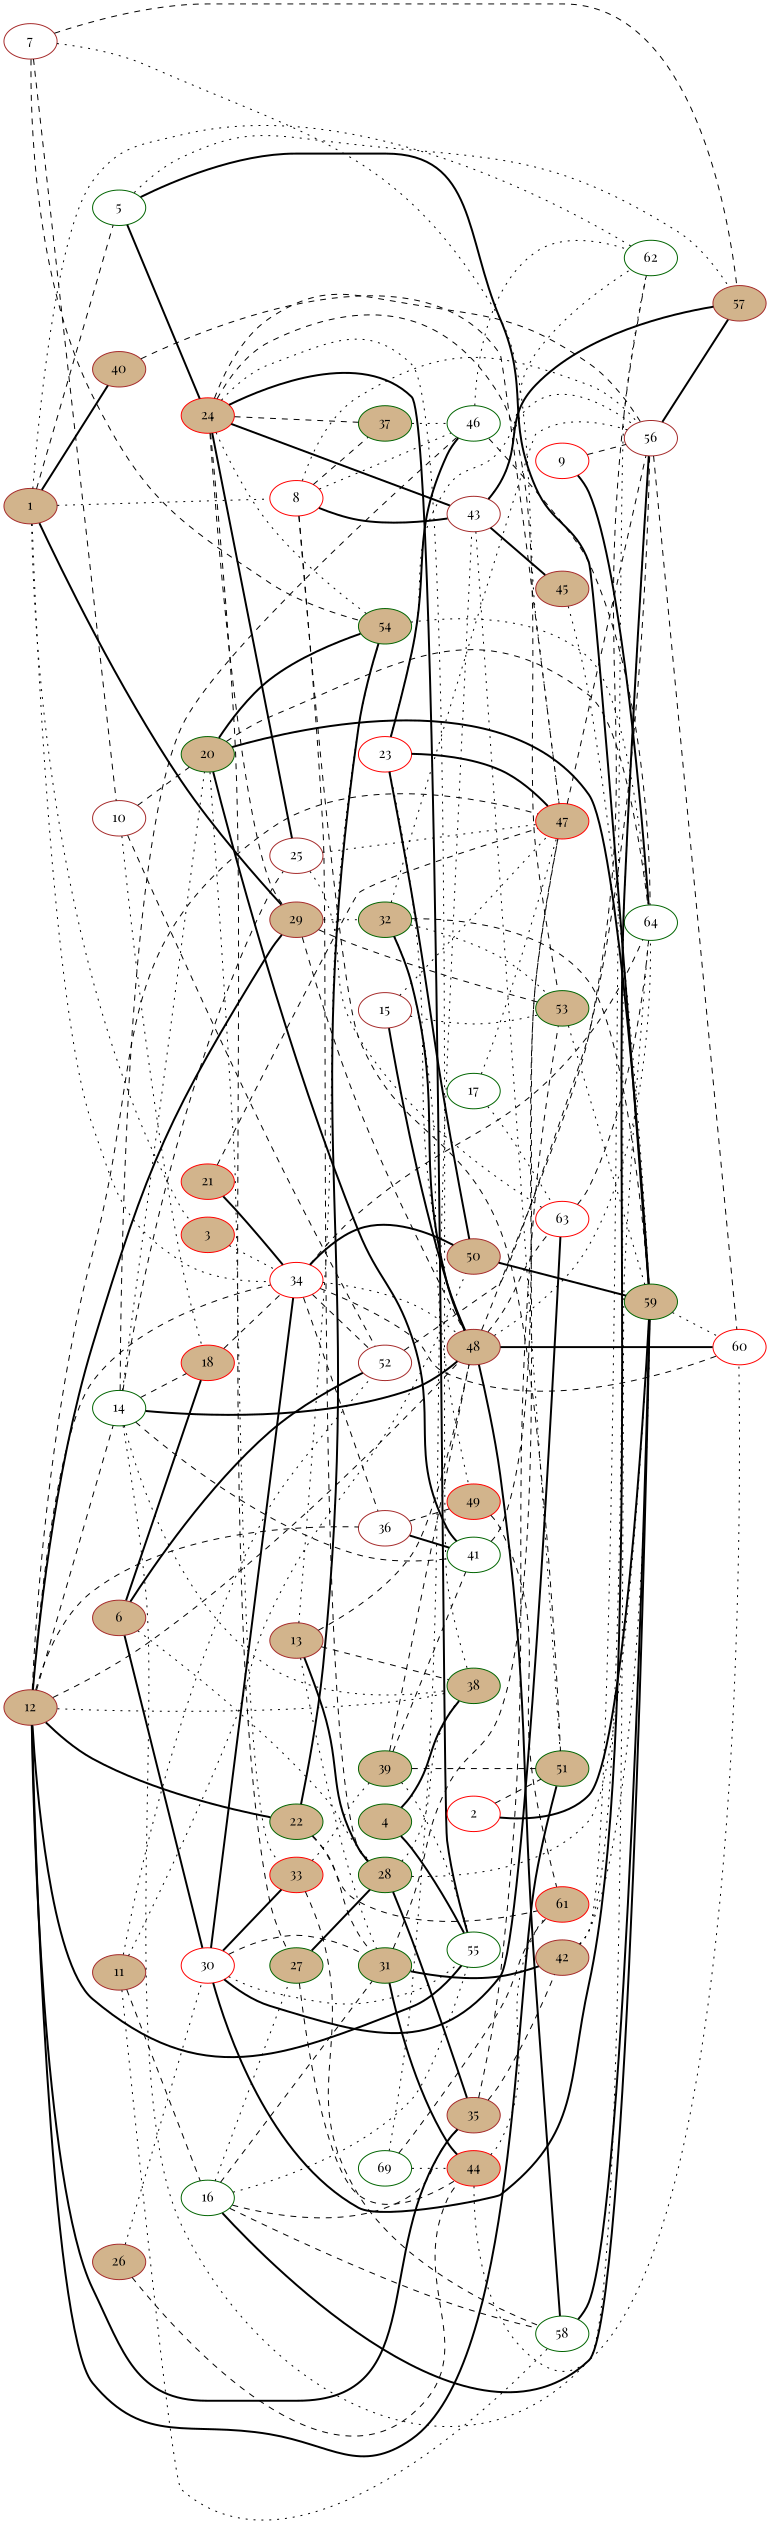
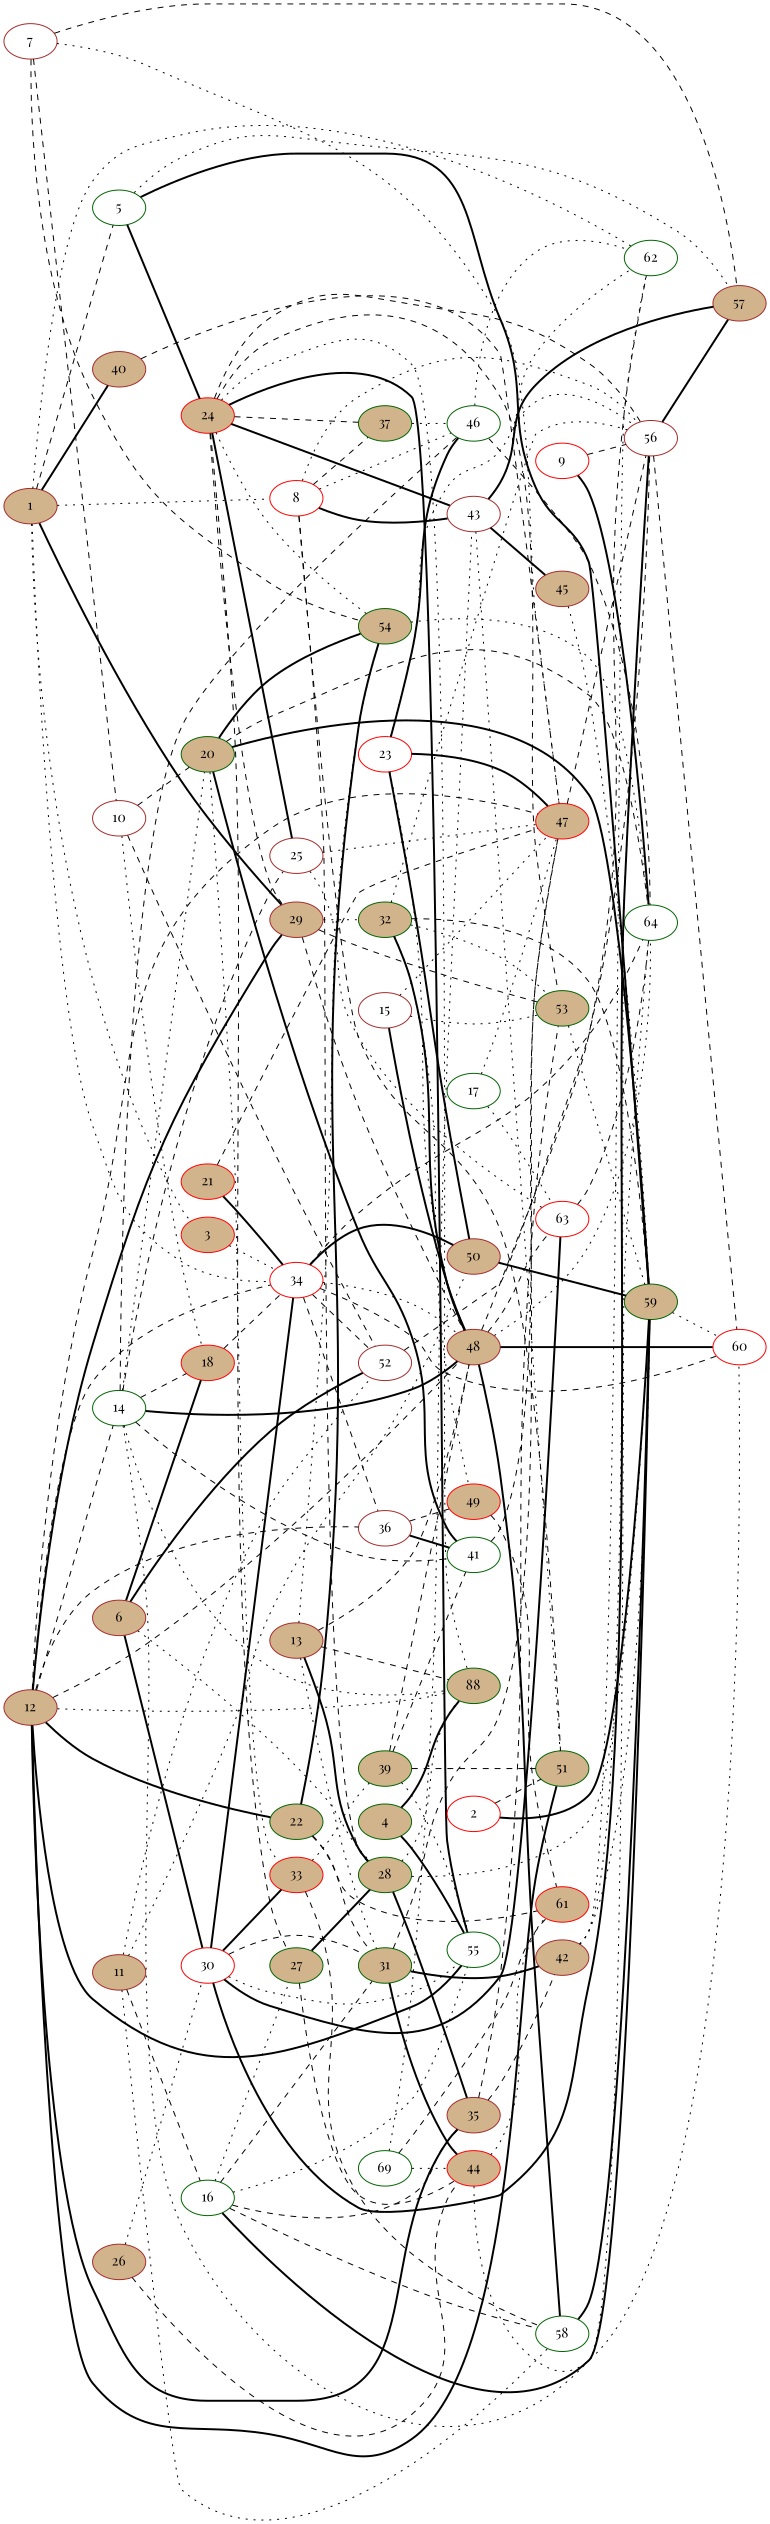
(474, 1686) -> (474, 1686)
